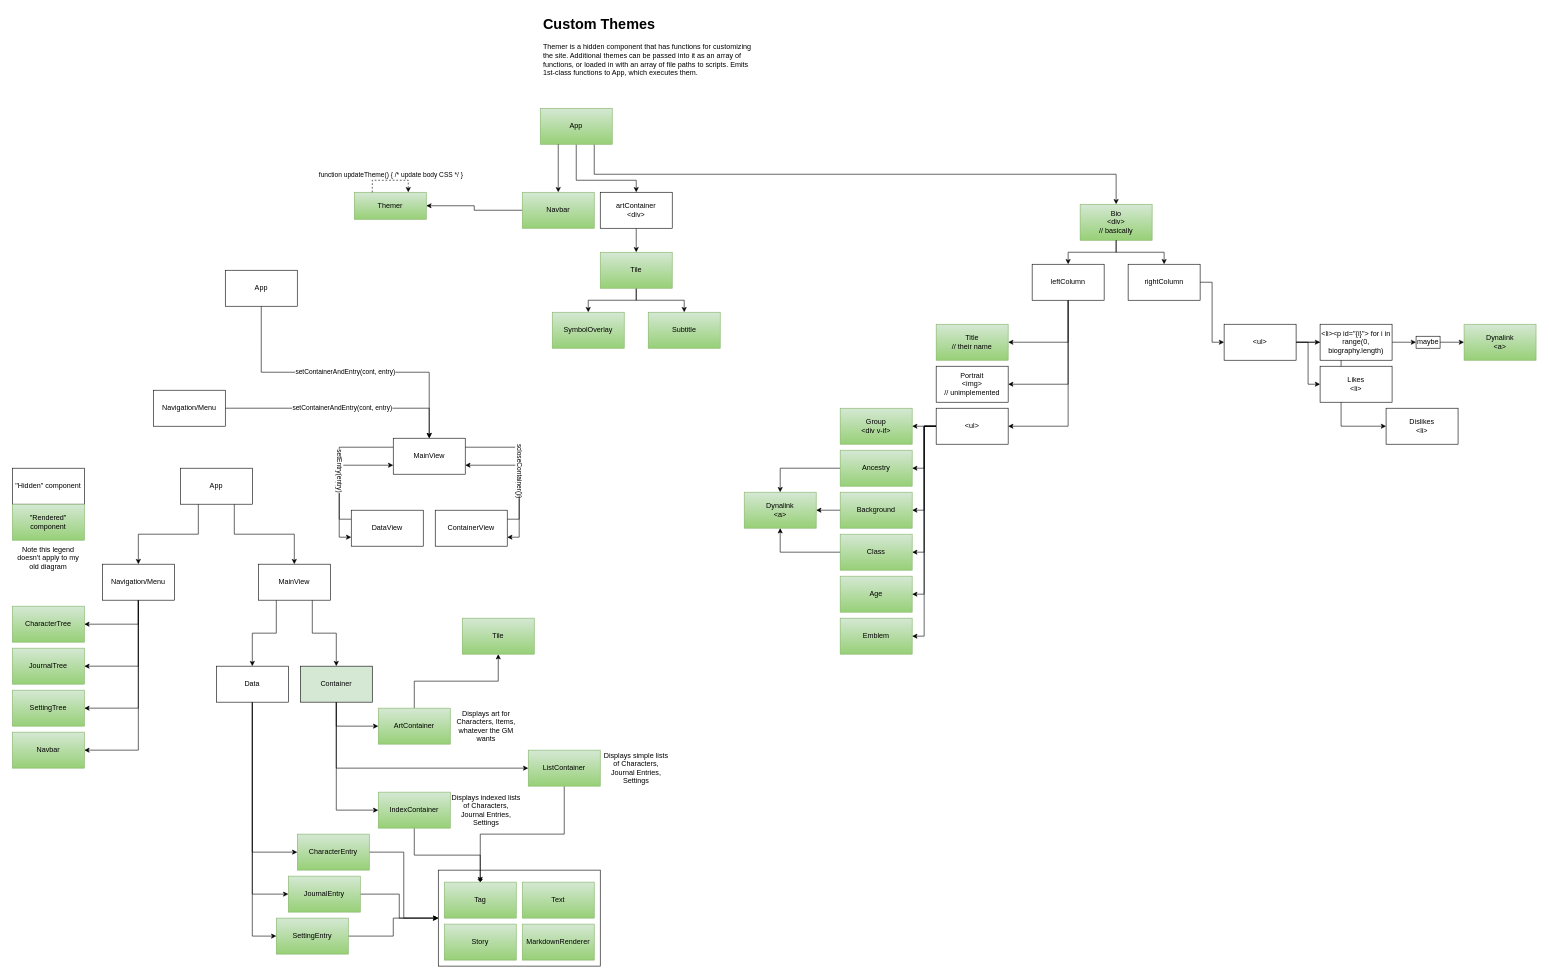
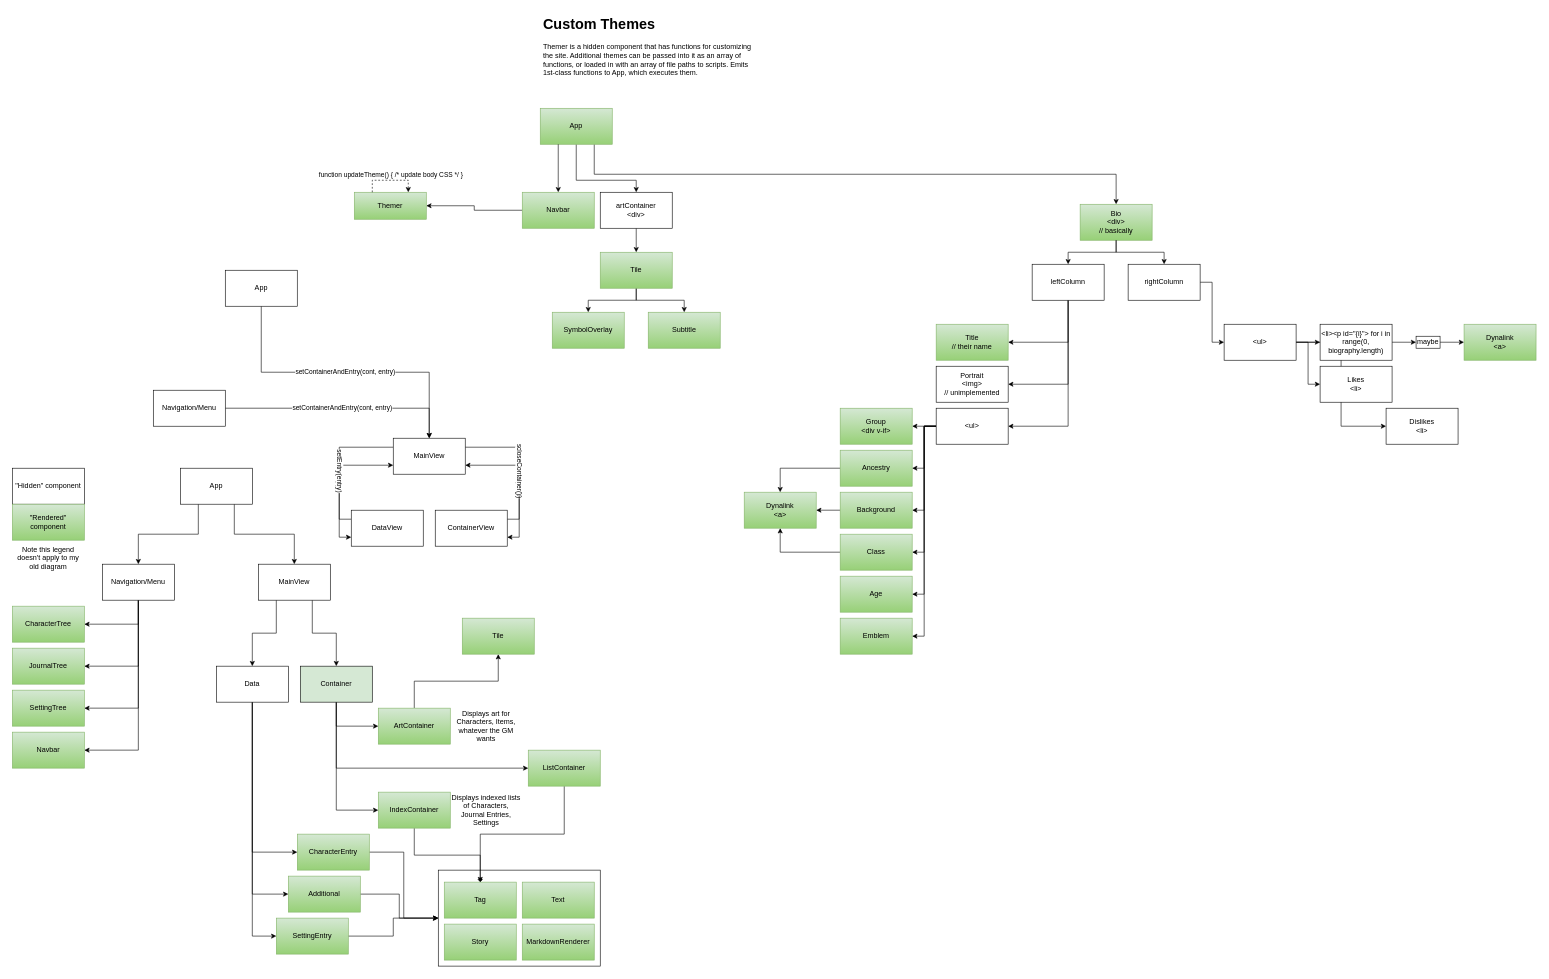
(636, 768) -> none
(324, 894) -> (324, 894)
